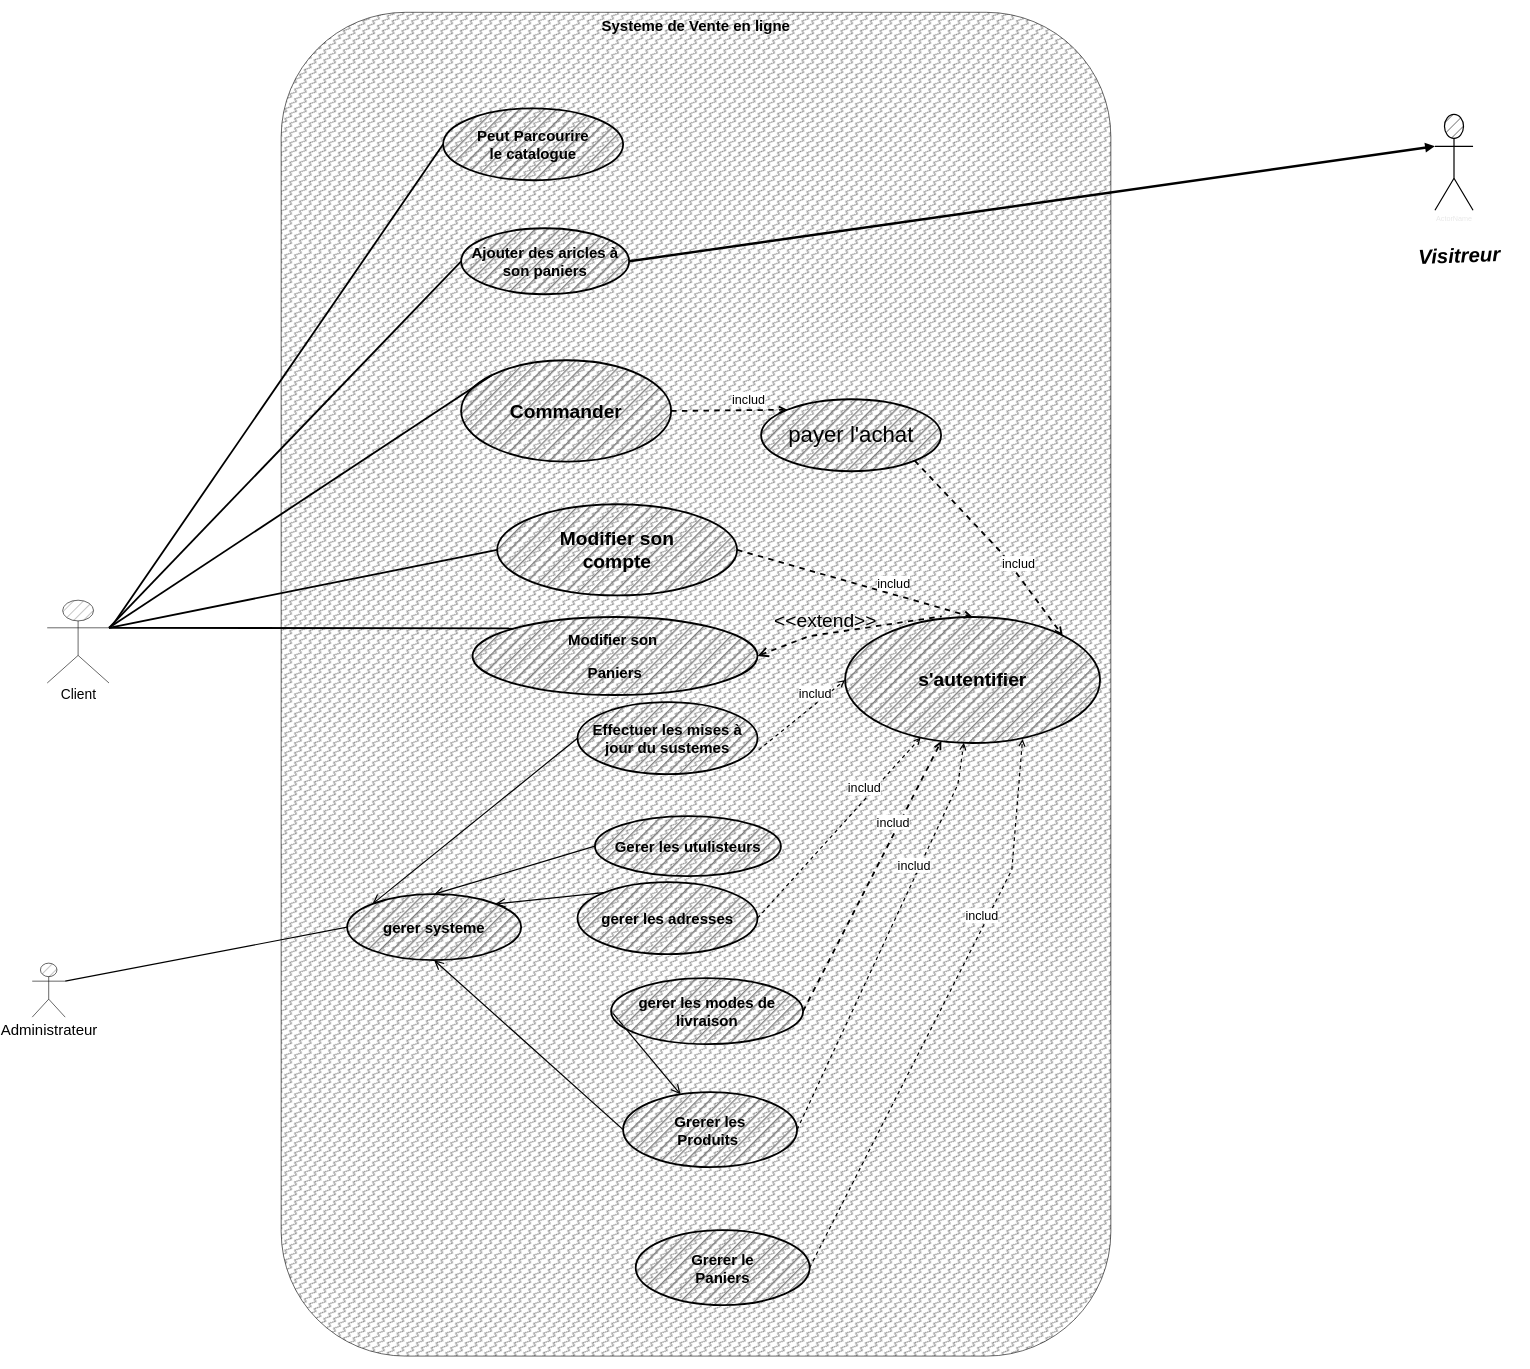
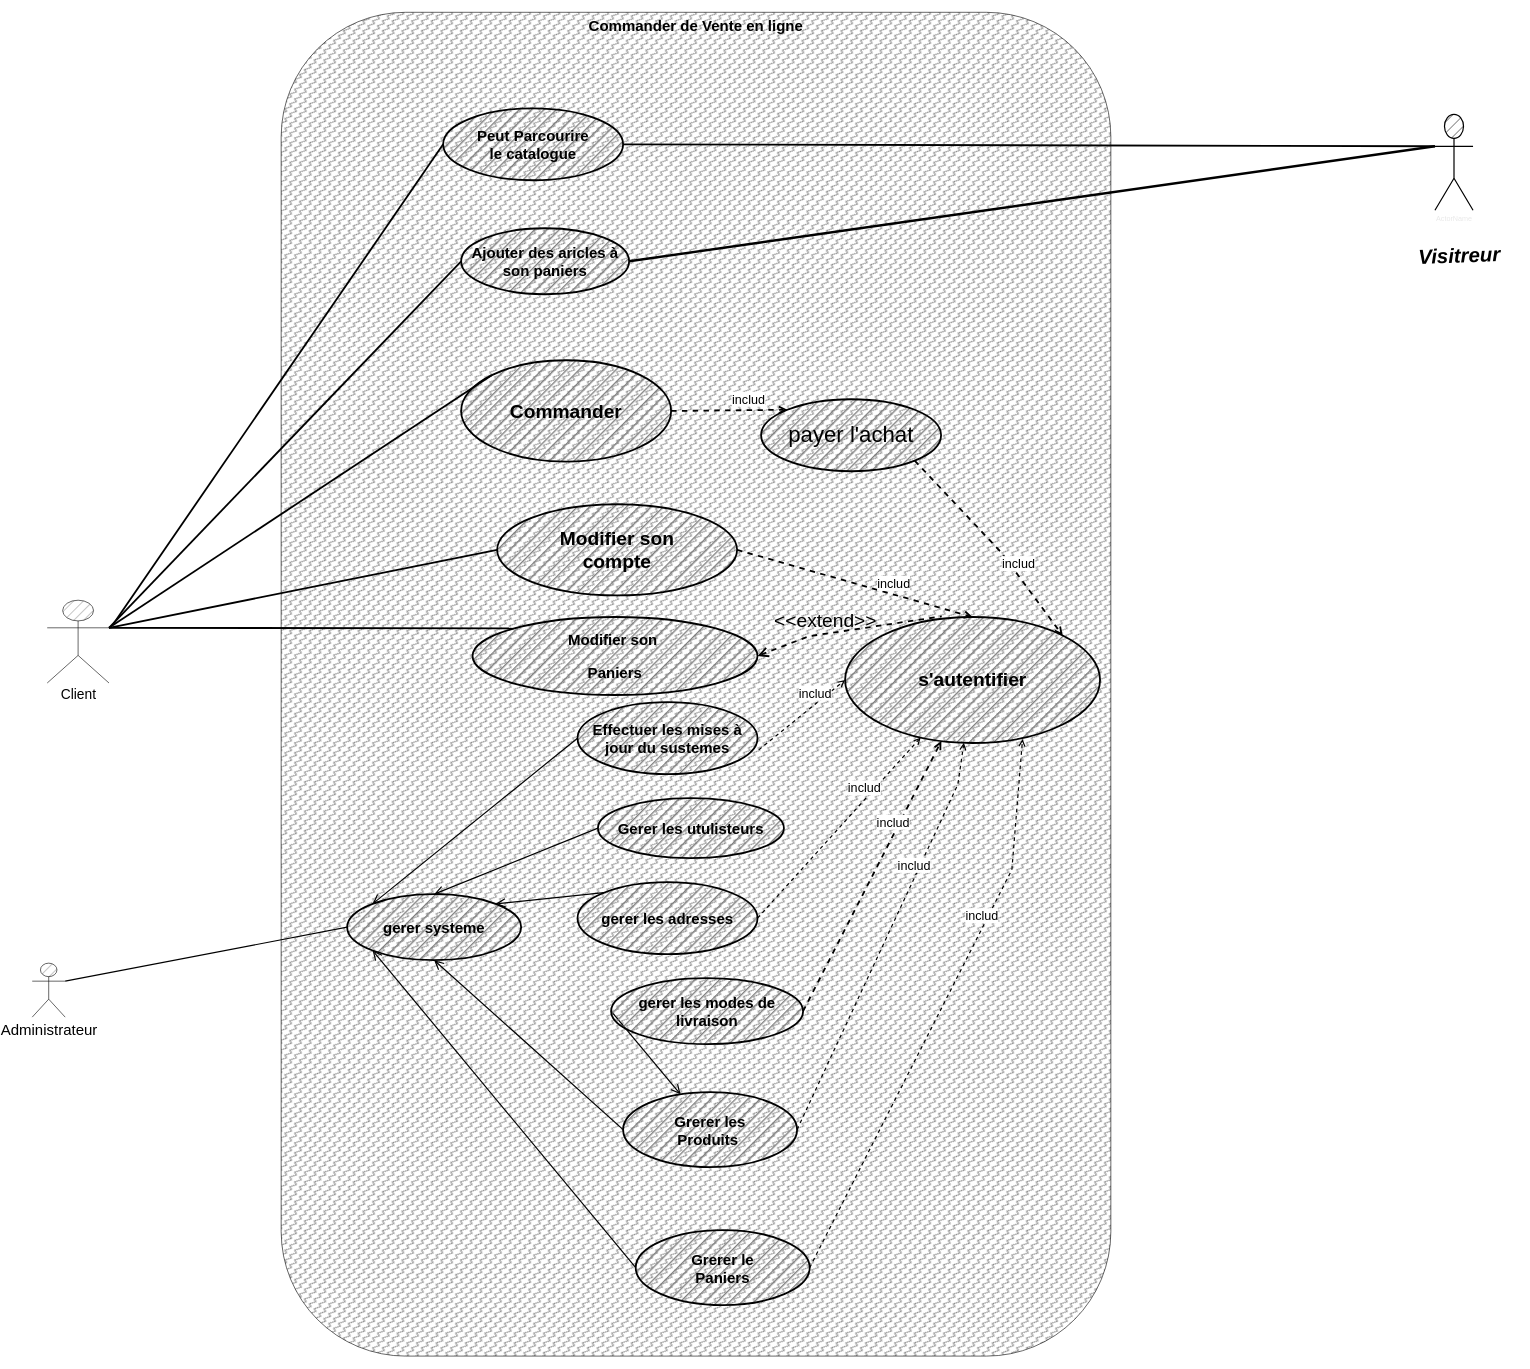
(696, 26) -> (696, 26)
none -> (1025, 145)
(1422, 148) -> (1426, 148)
(688, 846) -> (691, 828)
none -> (505, 1111)
